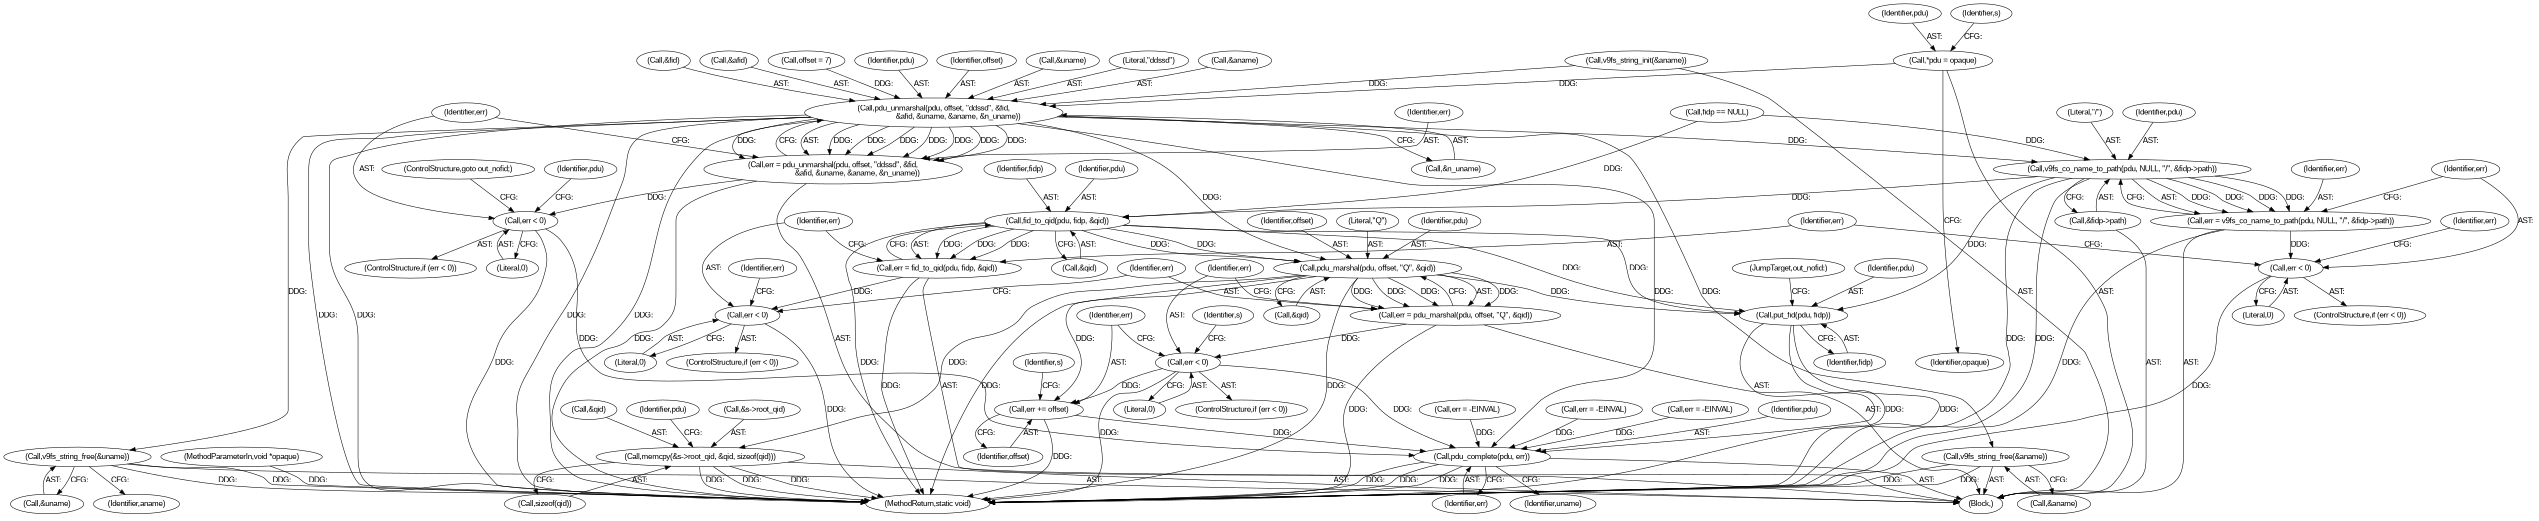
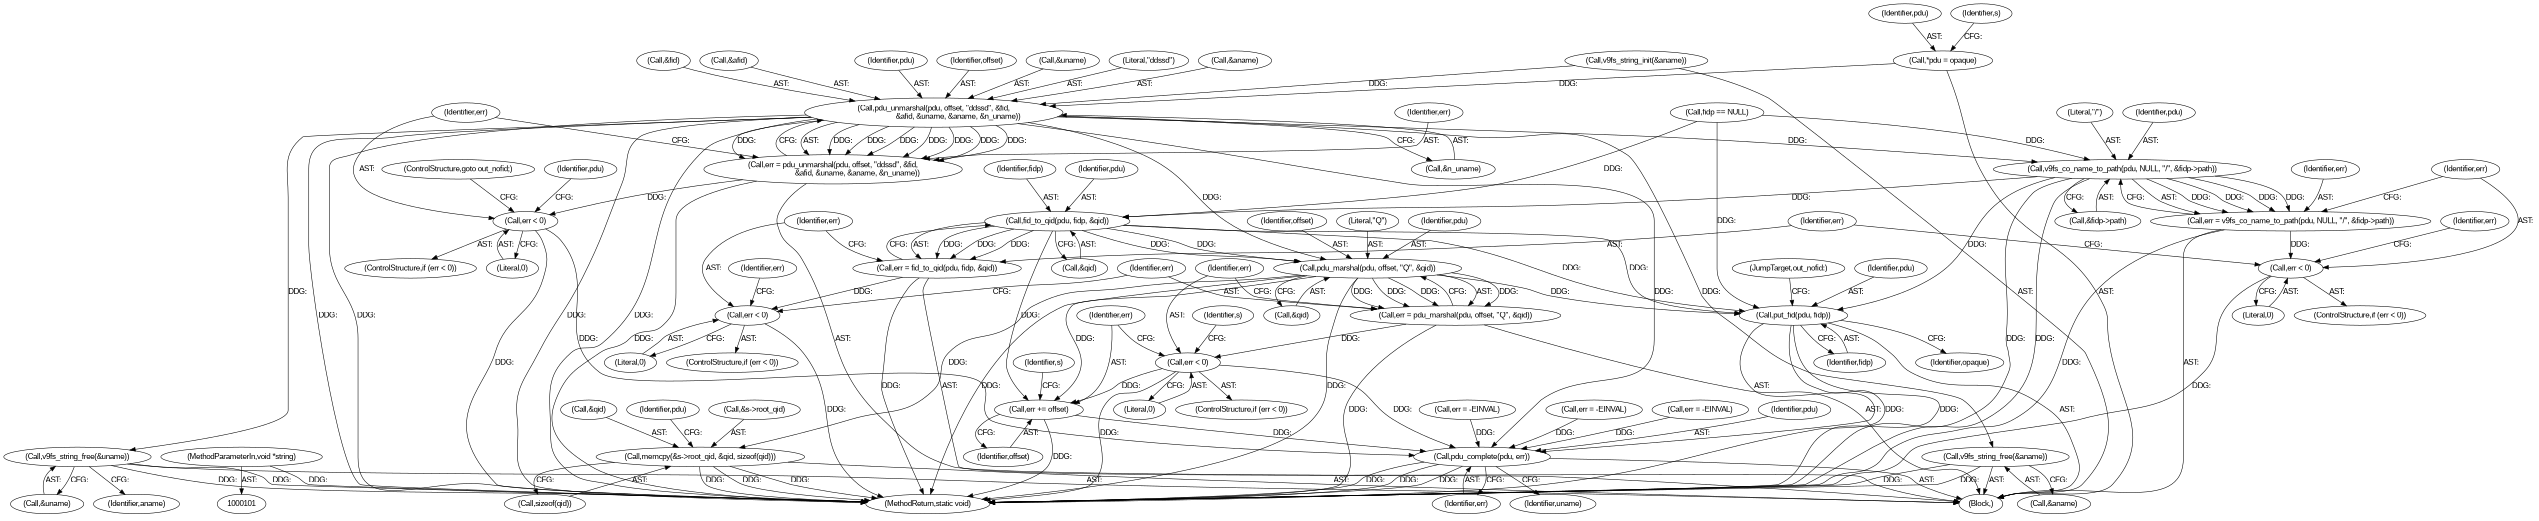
(807, 61) -> none
(1943, 209) -> (1893, 330)
none -> (1717, 224)
(854, 308) -> (1018, 314)
(2146, 419) -> (2010, 390)
(242, 457) -> (242, 457)
none -> (242, 504)
